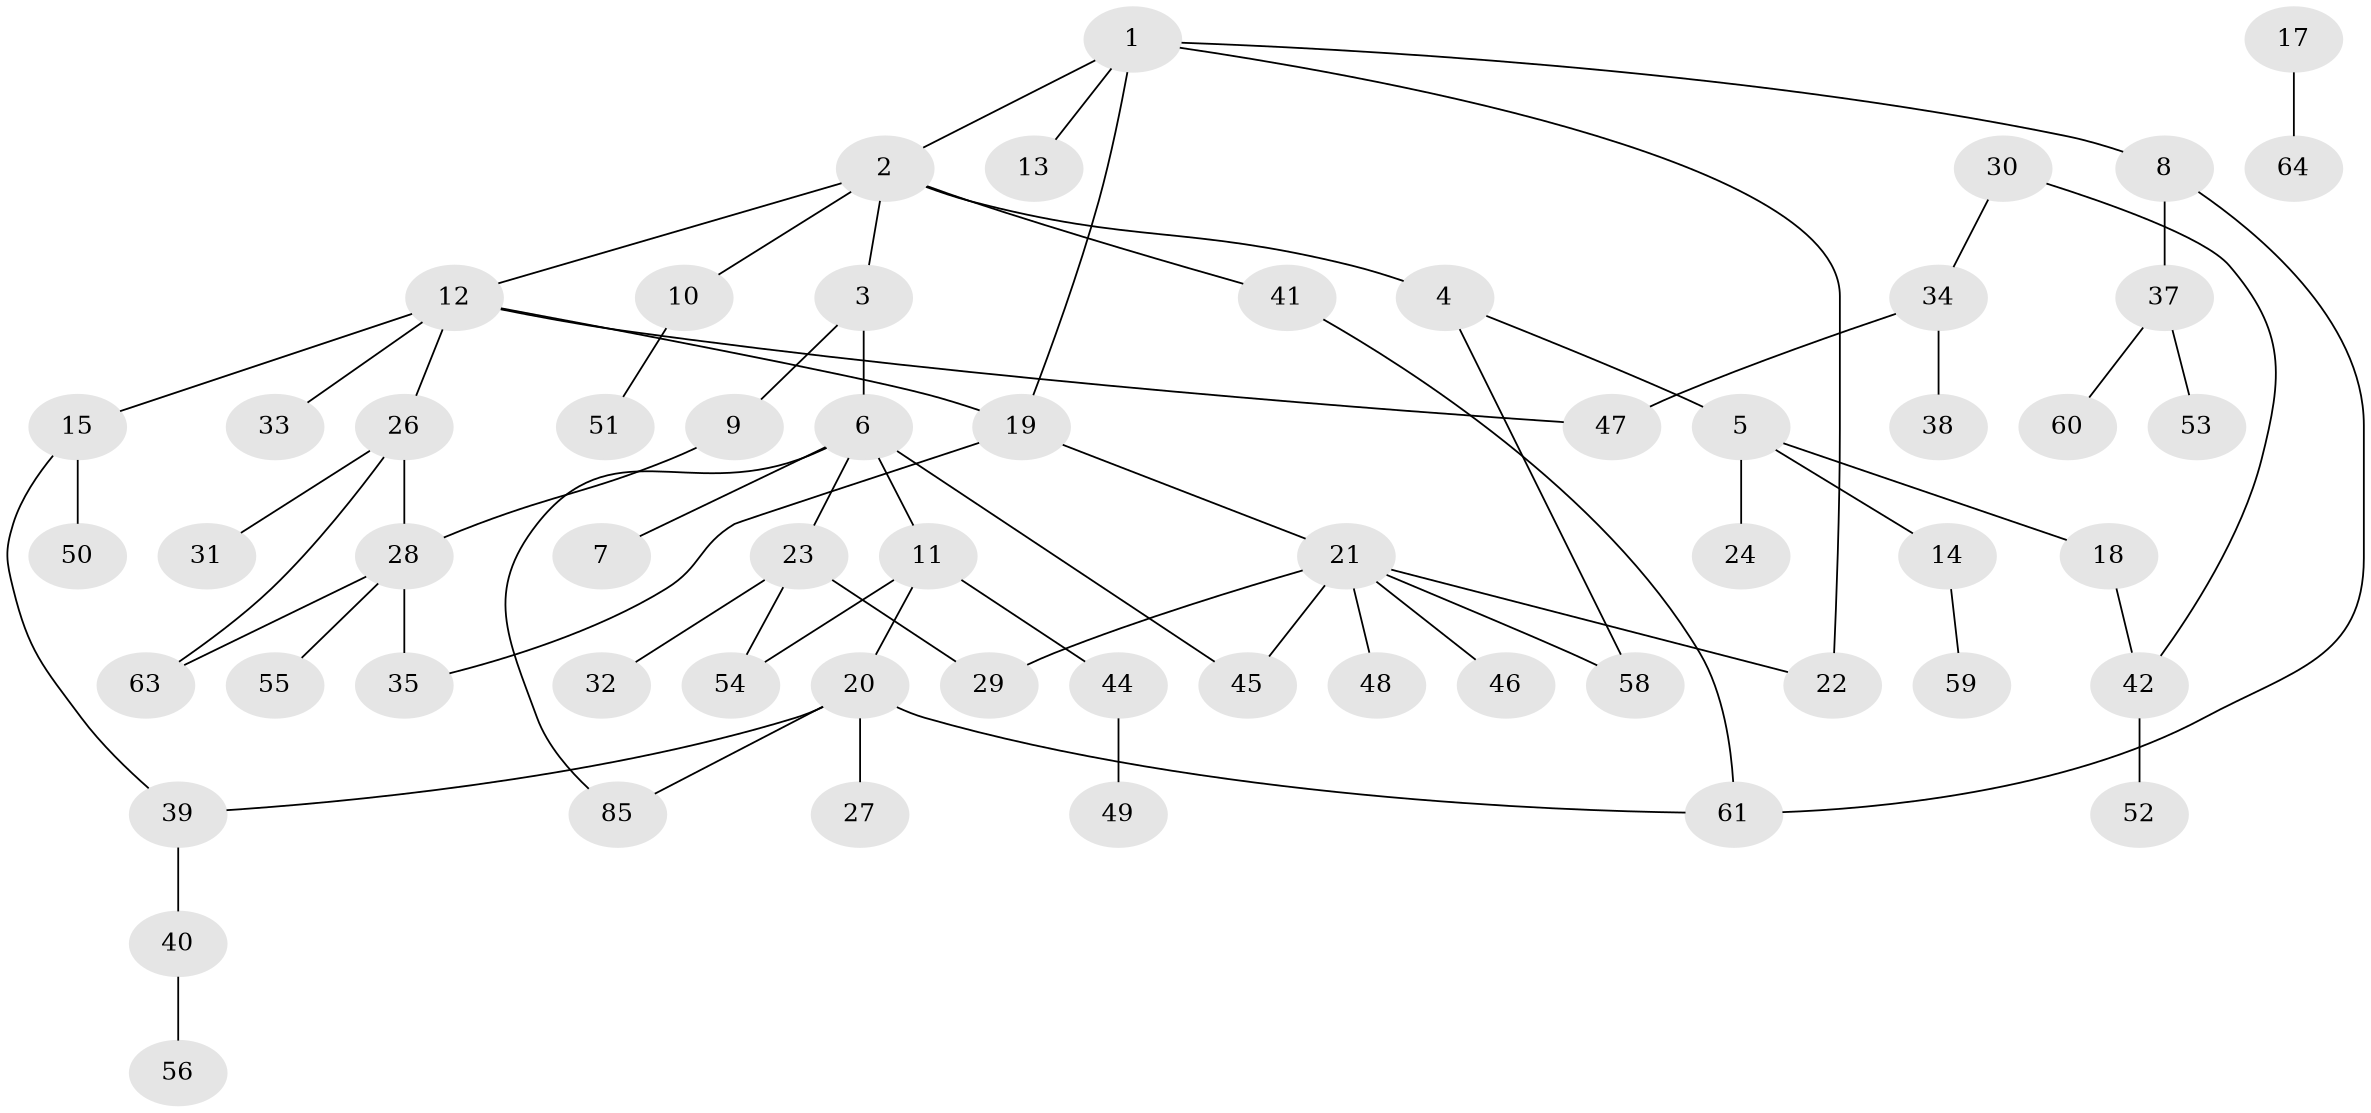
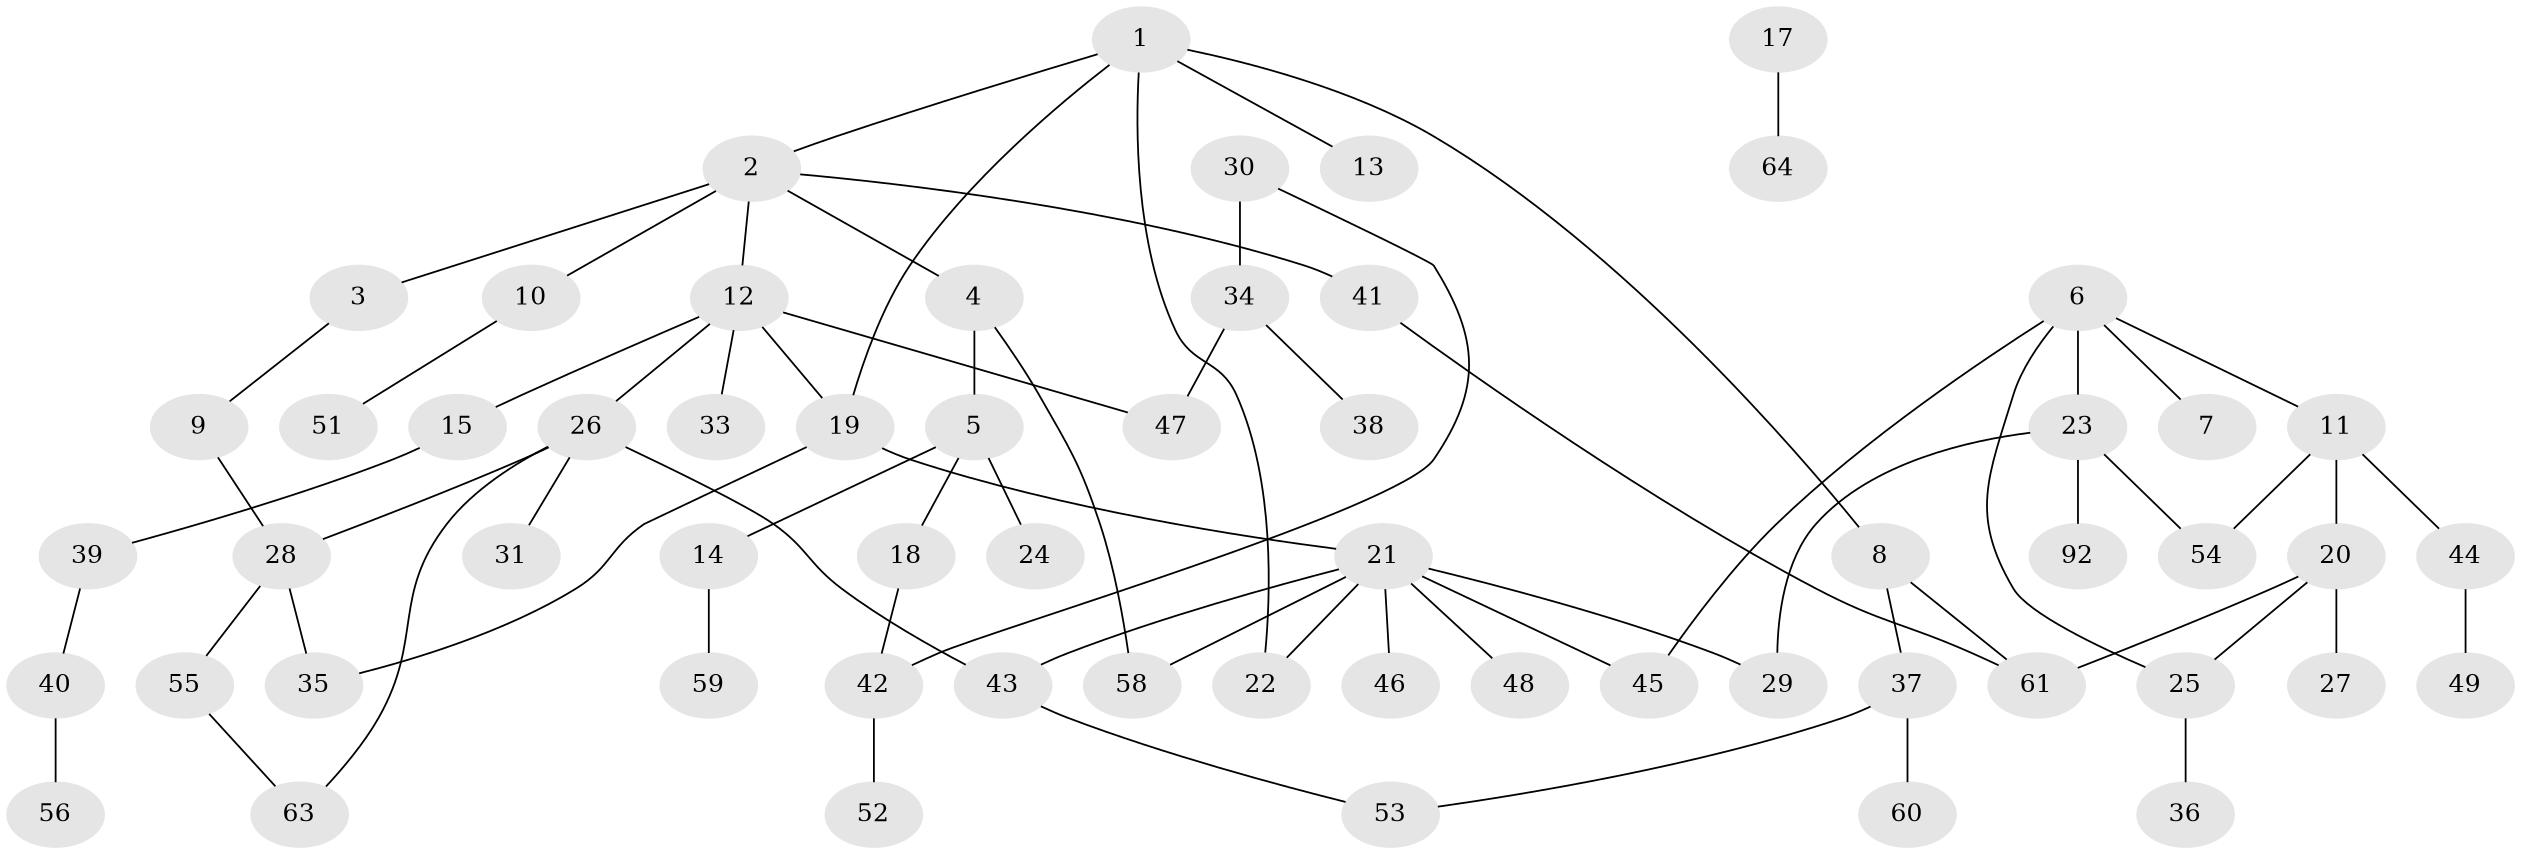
(864, 348) -> none
(78, 556) -> none
(275, 621) -> (242, 750)
(602, 685) -> (2078, 556)
none -> (1003, 685)
(528, 777) -> none
(618, 815) -> (2186, 685)
none -> (2186, 815)
